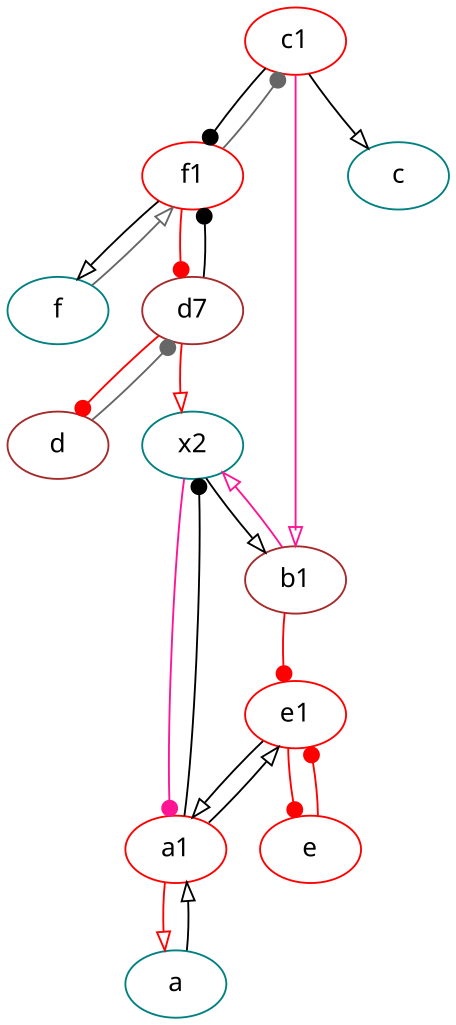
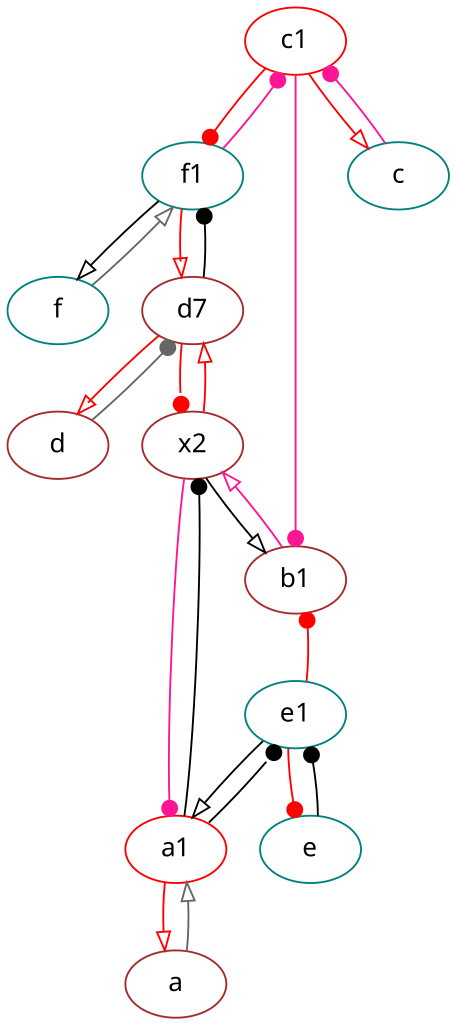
(239, 99) -> (239, 99)
(331, 105) -> (331, 105)
none -> (361, 111)
(249, 118) -> (249, 118)
(193, 176) -> (193, 176)
(180, 235) -> (180, 235)
(296, 303) -> (296, 303)
(123, 368) -> (123, 368)
(180, 368) -> (180, 368)
none -> (205, 387)
(193, 445) -> (193, 445)
(283, 639) -> (308, 655)
(296, 715) -> (296, 715)
(316, 789) -> (316, 789)
(238, 793) -> (238, 793)
(311, 849) -> (311, 849)
(188, 926) -> (188, 926)
(176, 984) -> (176, 984)
